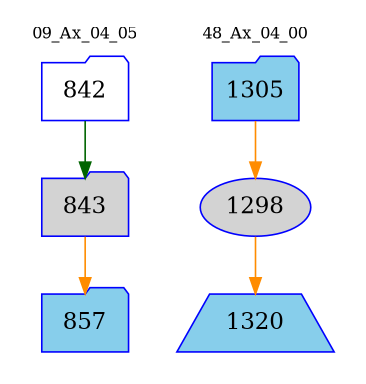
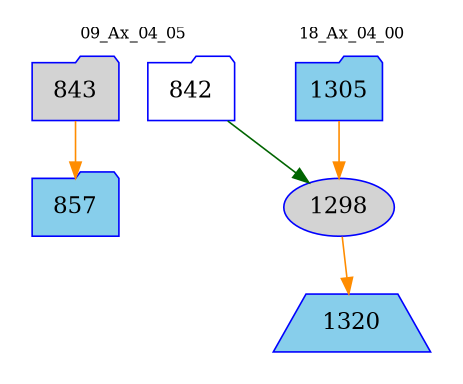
(256, 35) -> (352, 35)
(85, 142) -> (270, 153)
